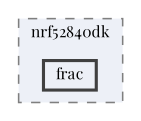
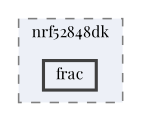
(71, 33) -> (71, 33)
